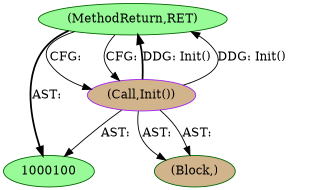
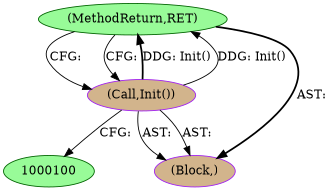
(31, 82) -> (298, 78)
(118, 133) -> (118, 133)
(195, 171) -> (195, 171)
